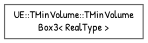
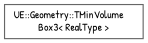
(74, 22) -> (74, 22)
